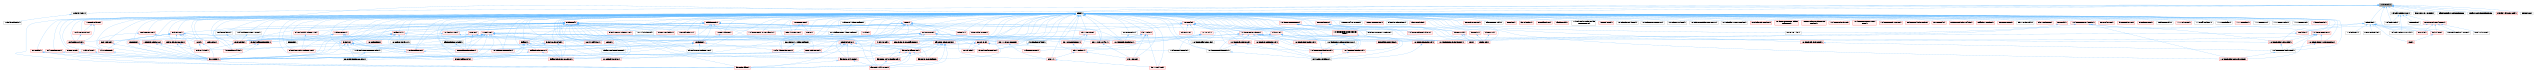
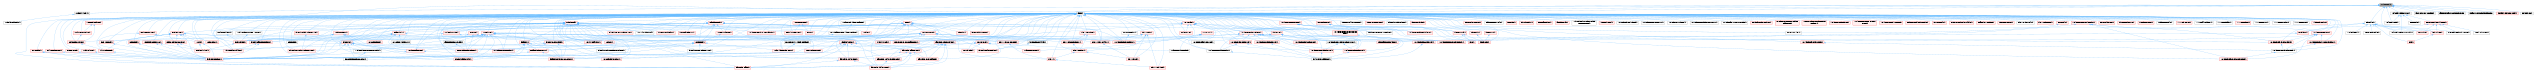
(614, 51) -> (611, 51)
(214, 59) -> (214, 59)
